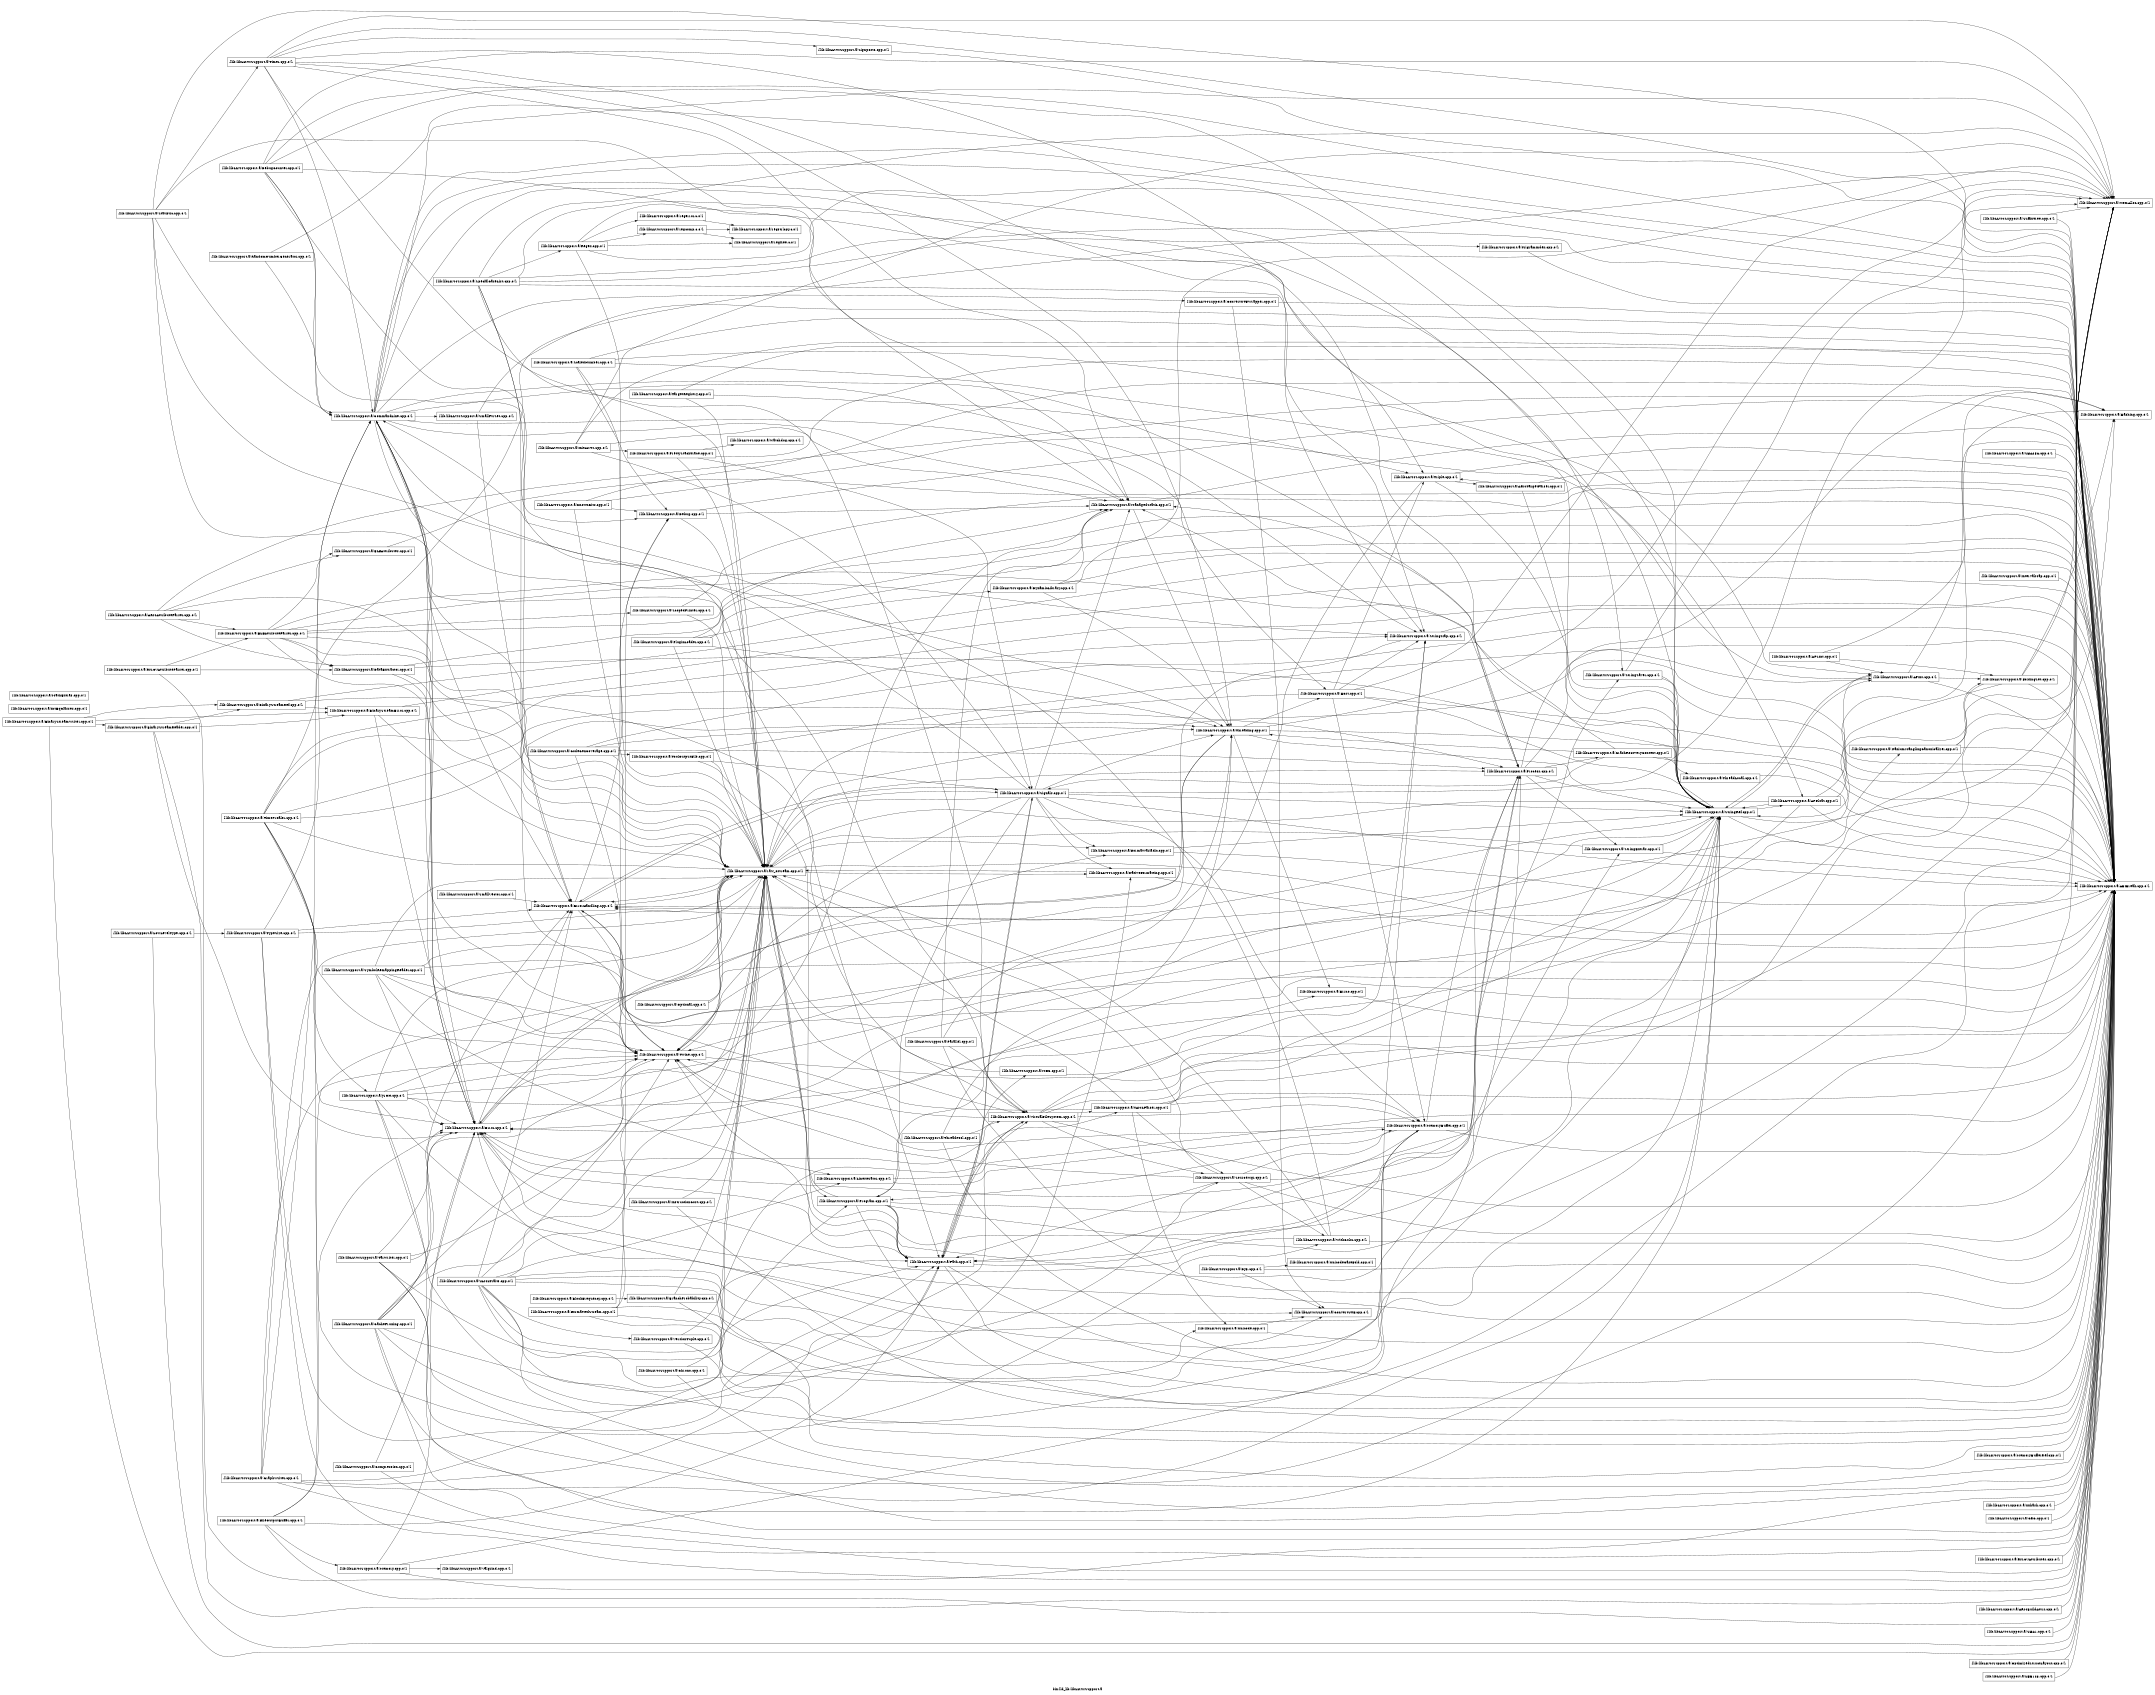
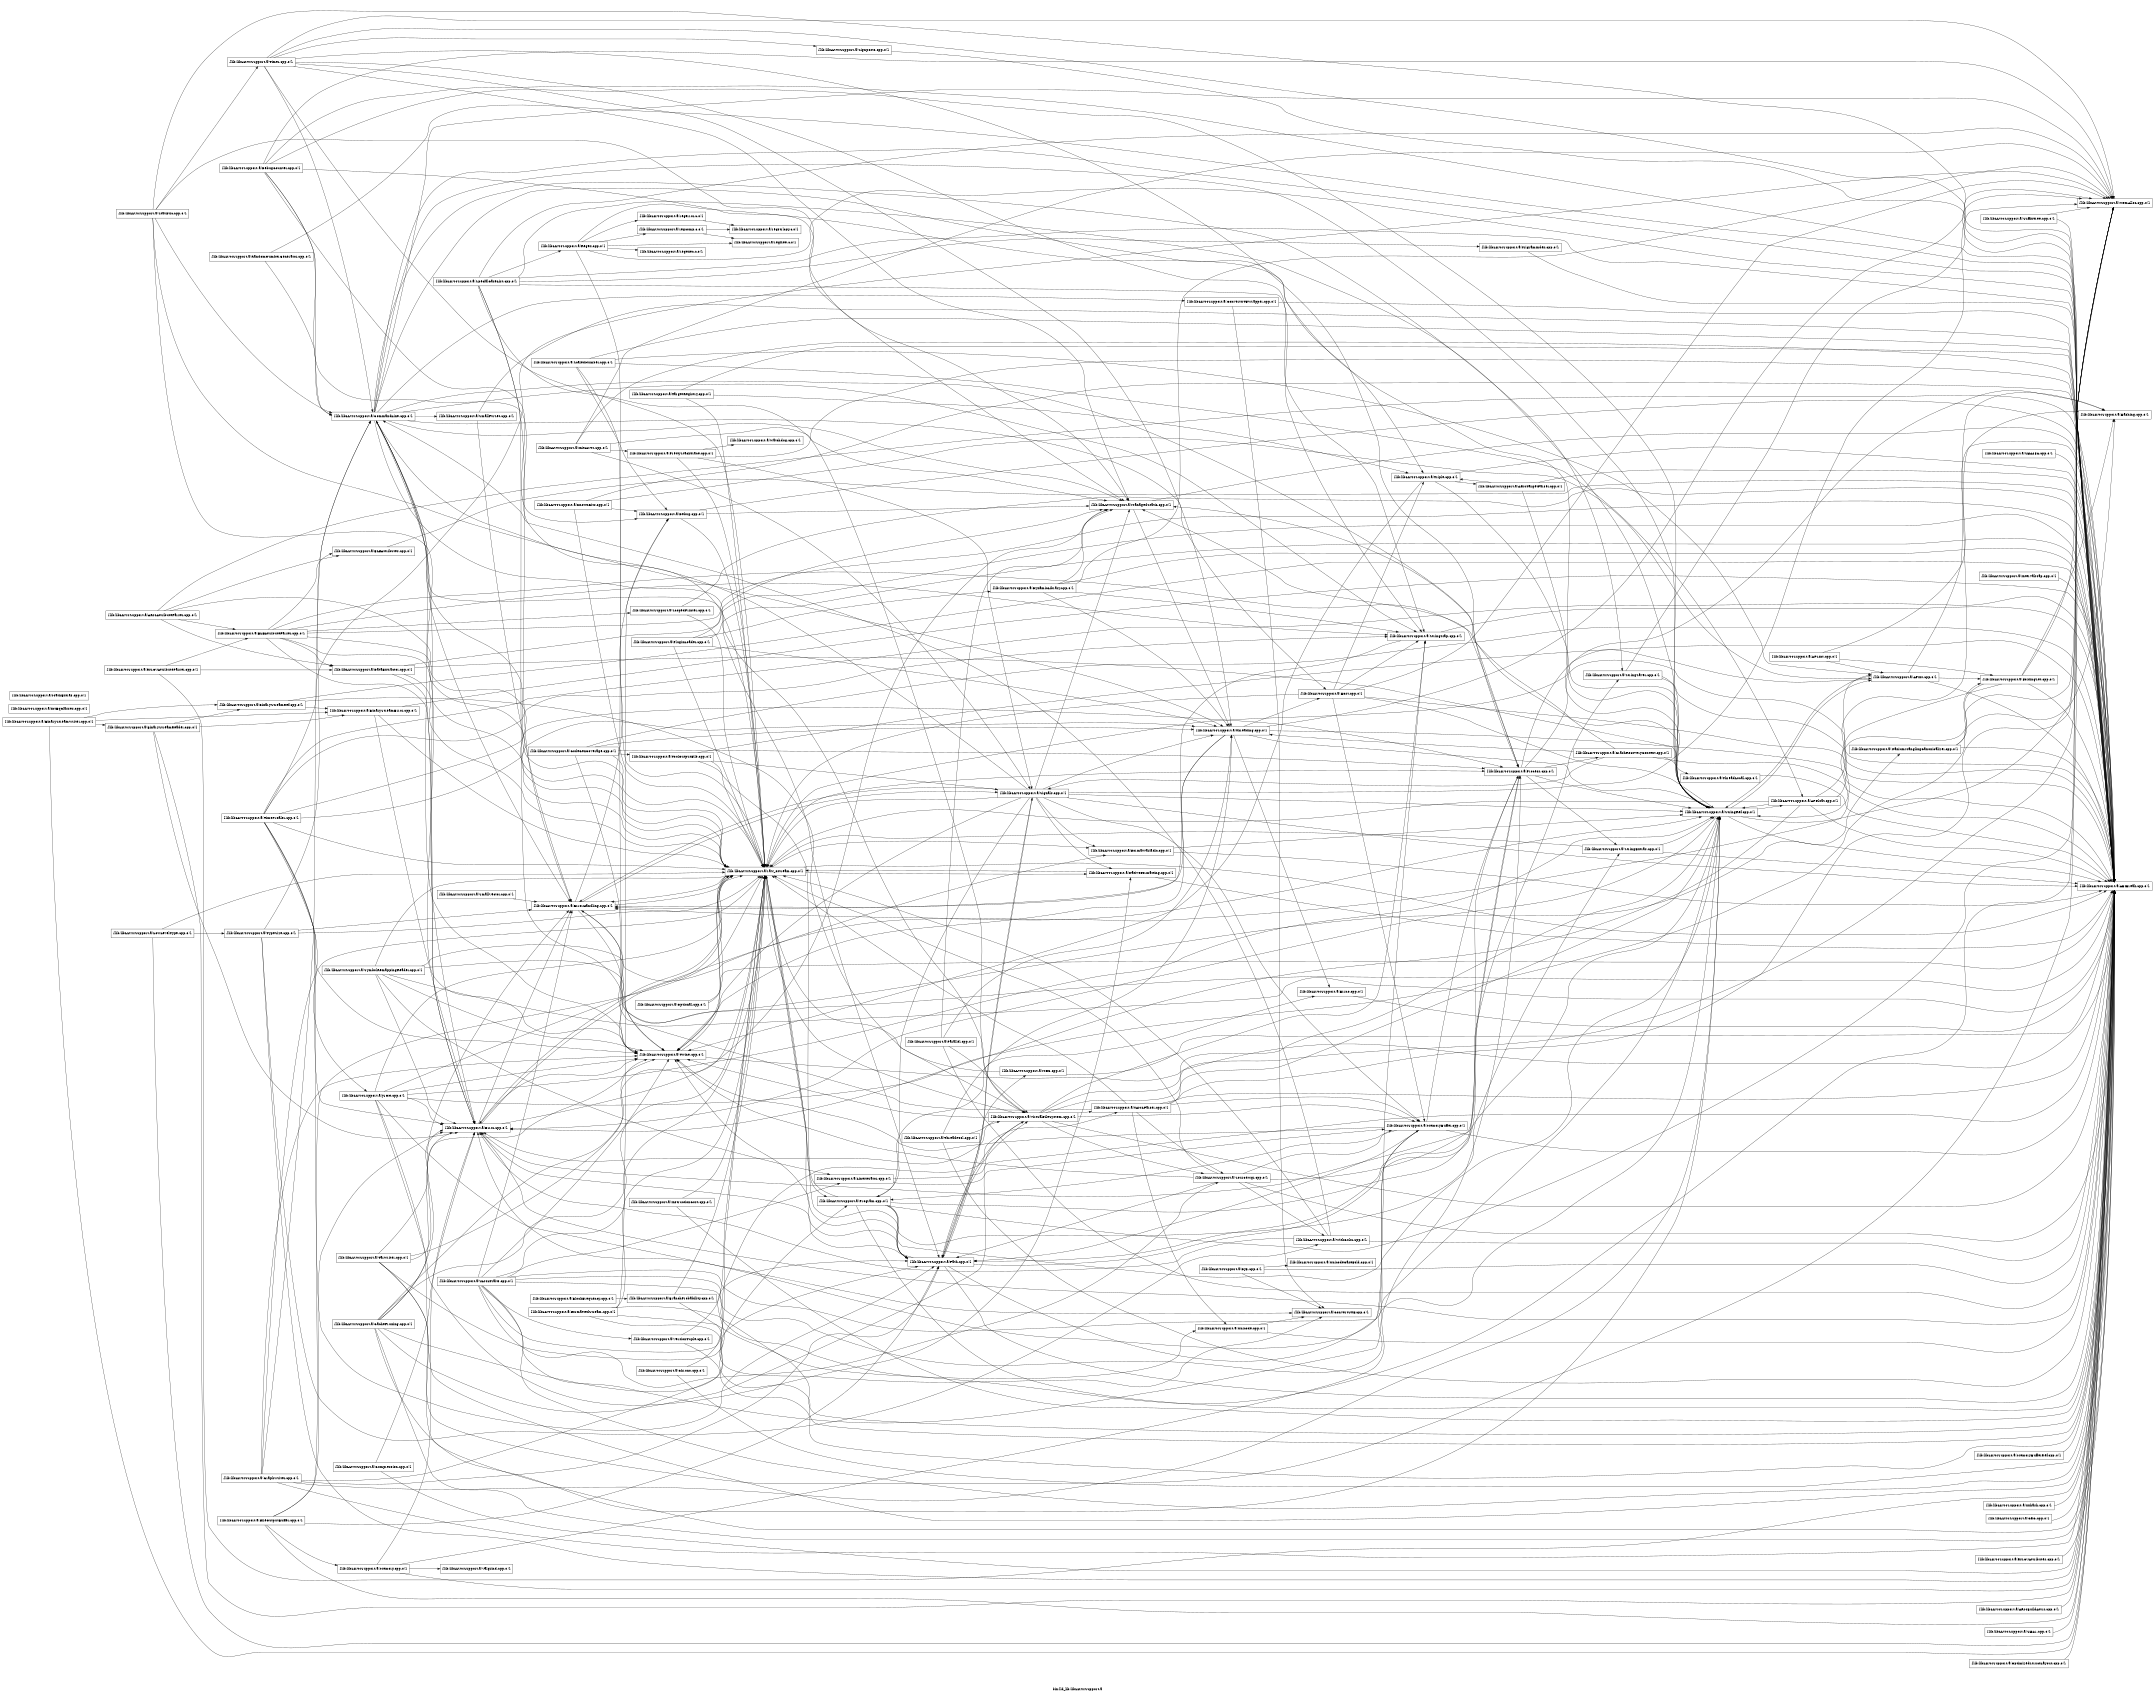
none -> (672, 252)
none -> (1236, 609)
none -> (438, 874)
(2019, 1677) -> none
